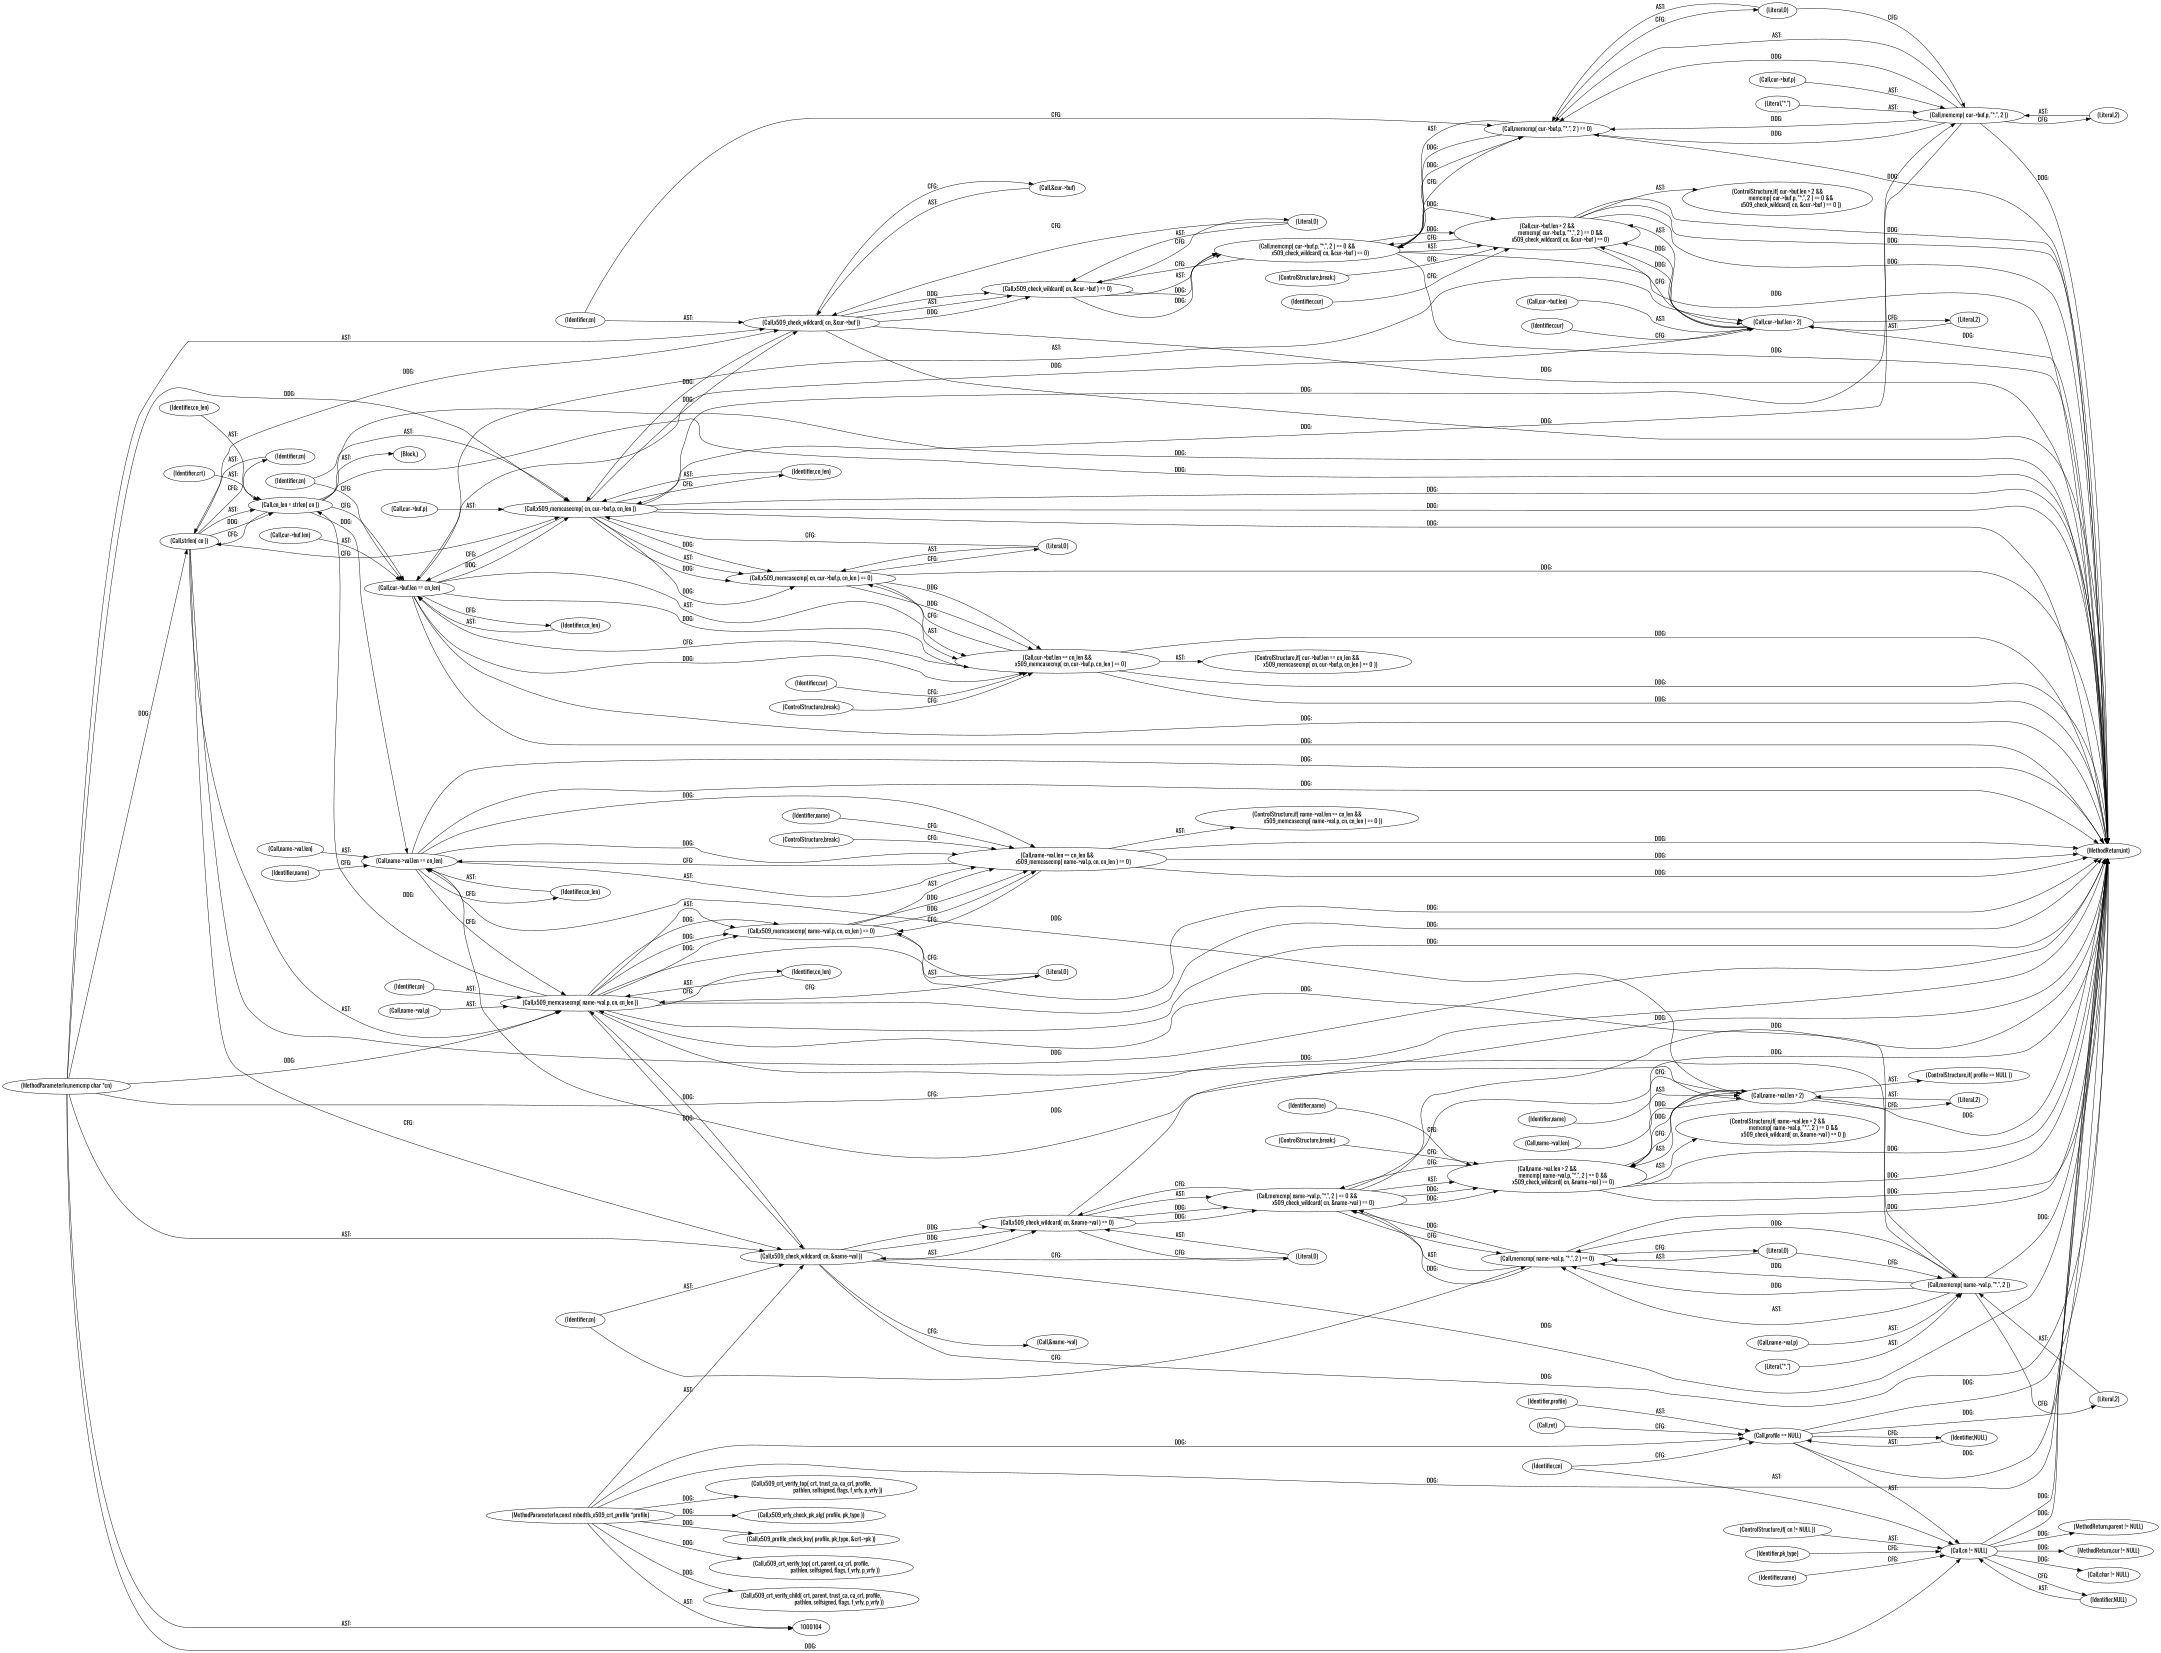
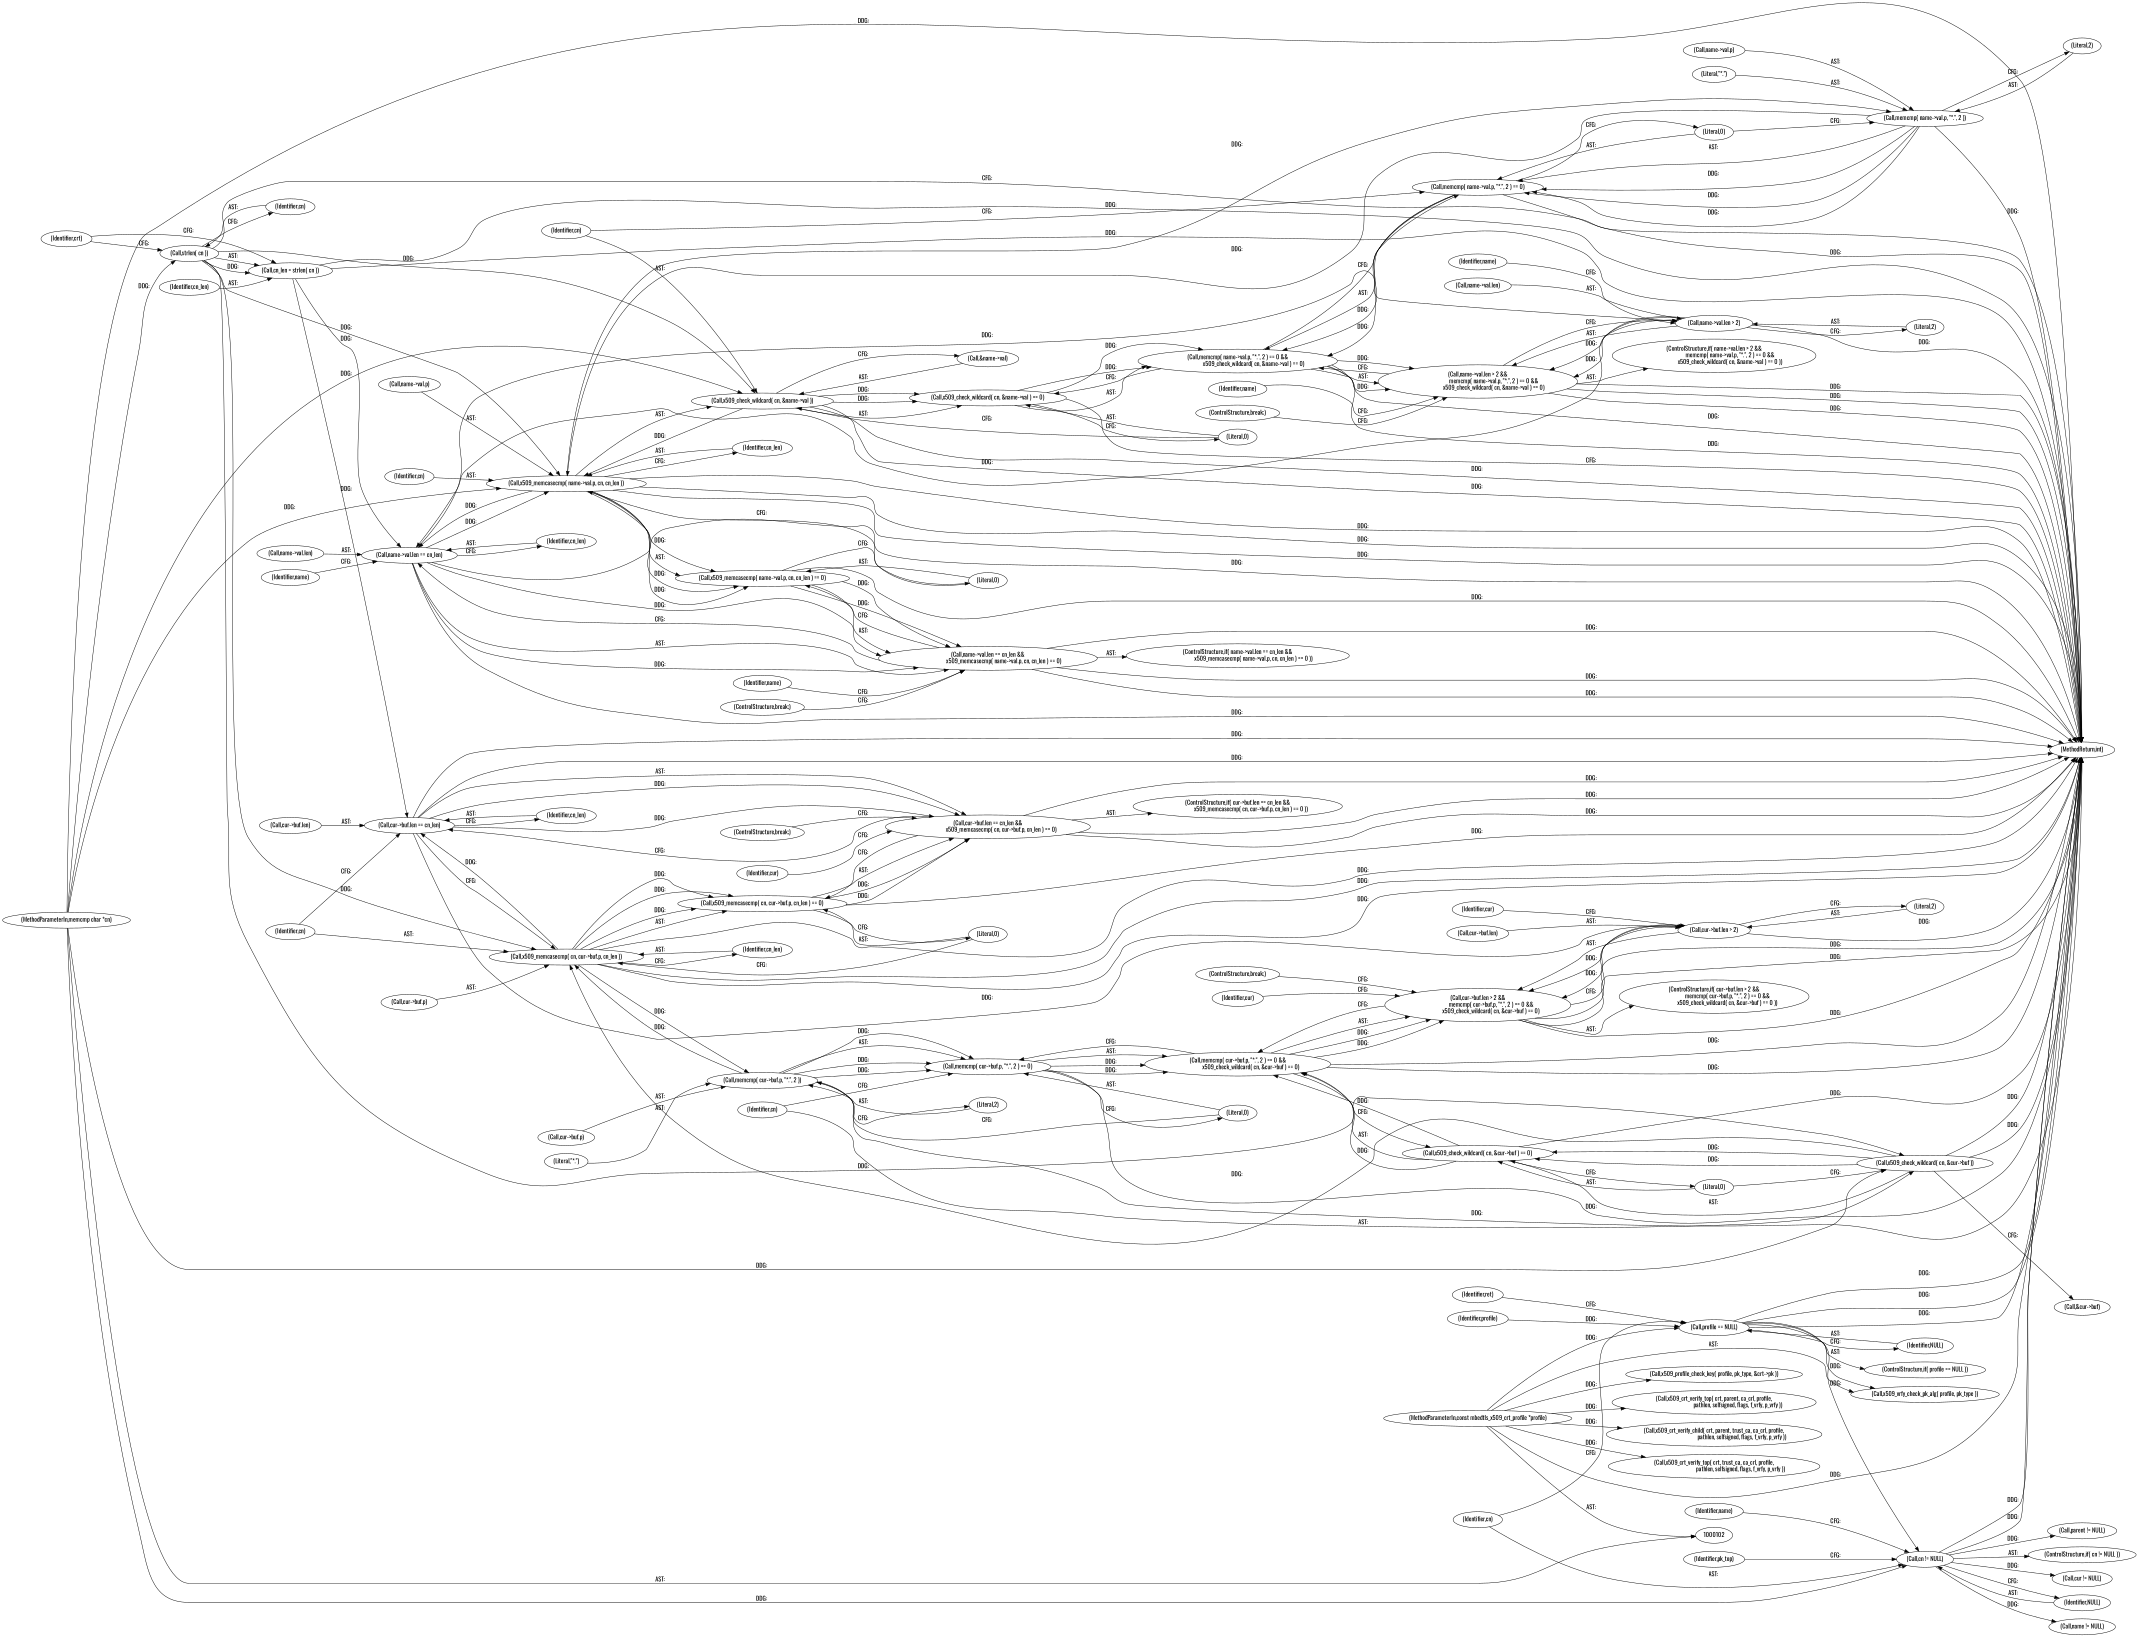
(909, 222) -> none
(347, 338) -> (762, 1266)
(1057, 348) -> (988, 998)
(1046, 374) -> none
(690, 406) -> none
(409, 455) -> none
(234, 475) -> (189, 231)
(347, 506) -> (347, 489)
(122, 518) -> none
(245, 530) -> (124, 246)
(347, 554) -> (347, 890)
(472, 555) -> (472, 863)
(472, 566) -> (472, 881)
none -> (1459, 601)
(334, 813) -> (474, 511)
(472, 922) -> (472, 522)
(347, 1010) -> (347, 328)
(1661, 1018) -> (1592, 461)
(1057, 1053) -> (988, 179)
(1865, 1087) -> (1809, 1335)
(934, 1095) -> (864, 21)
none -> (1932, 1103)
(689, 1119) -> (661, 415)
(409, 1123) -> (409, 259)
(347, 1235) -> (347, 374)
none -> (1831, 1371)
(694, 1388) -> (883, 378)
(1661, 1412) -> (1592, 1320)
(1547, 1426) -> (1478, 1295)
(1894, 1489) -> (1836, 1384)
(689, 1512) -> (1714, 1345)
(2108, 1527) -> (2082, 1531)
(1879, 1541) -> (1989, 1557)
(2108, 1551) -> (2082, 1579)
(1778, 1554) -> (1714, 1559)
(2108, 1575) -> (2082, 1627)
(811, 1628) -> (1714, 1535)
